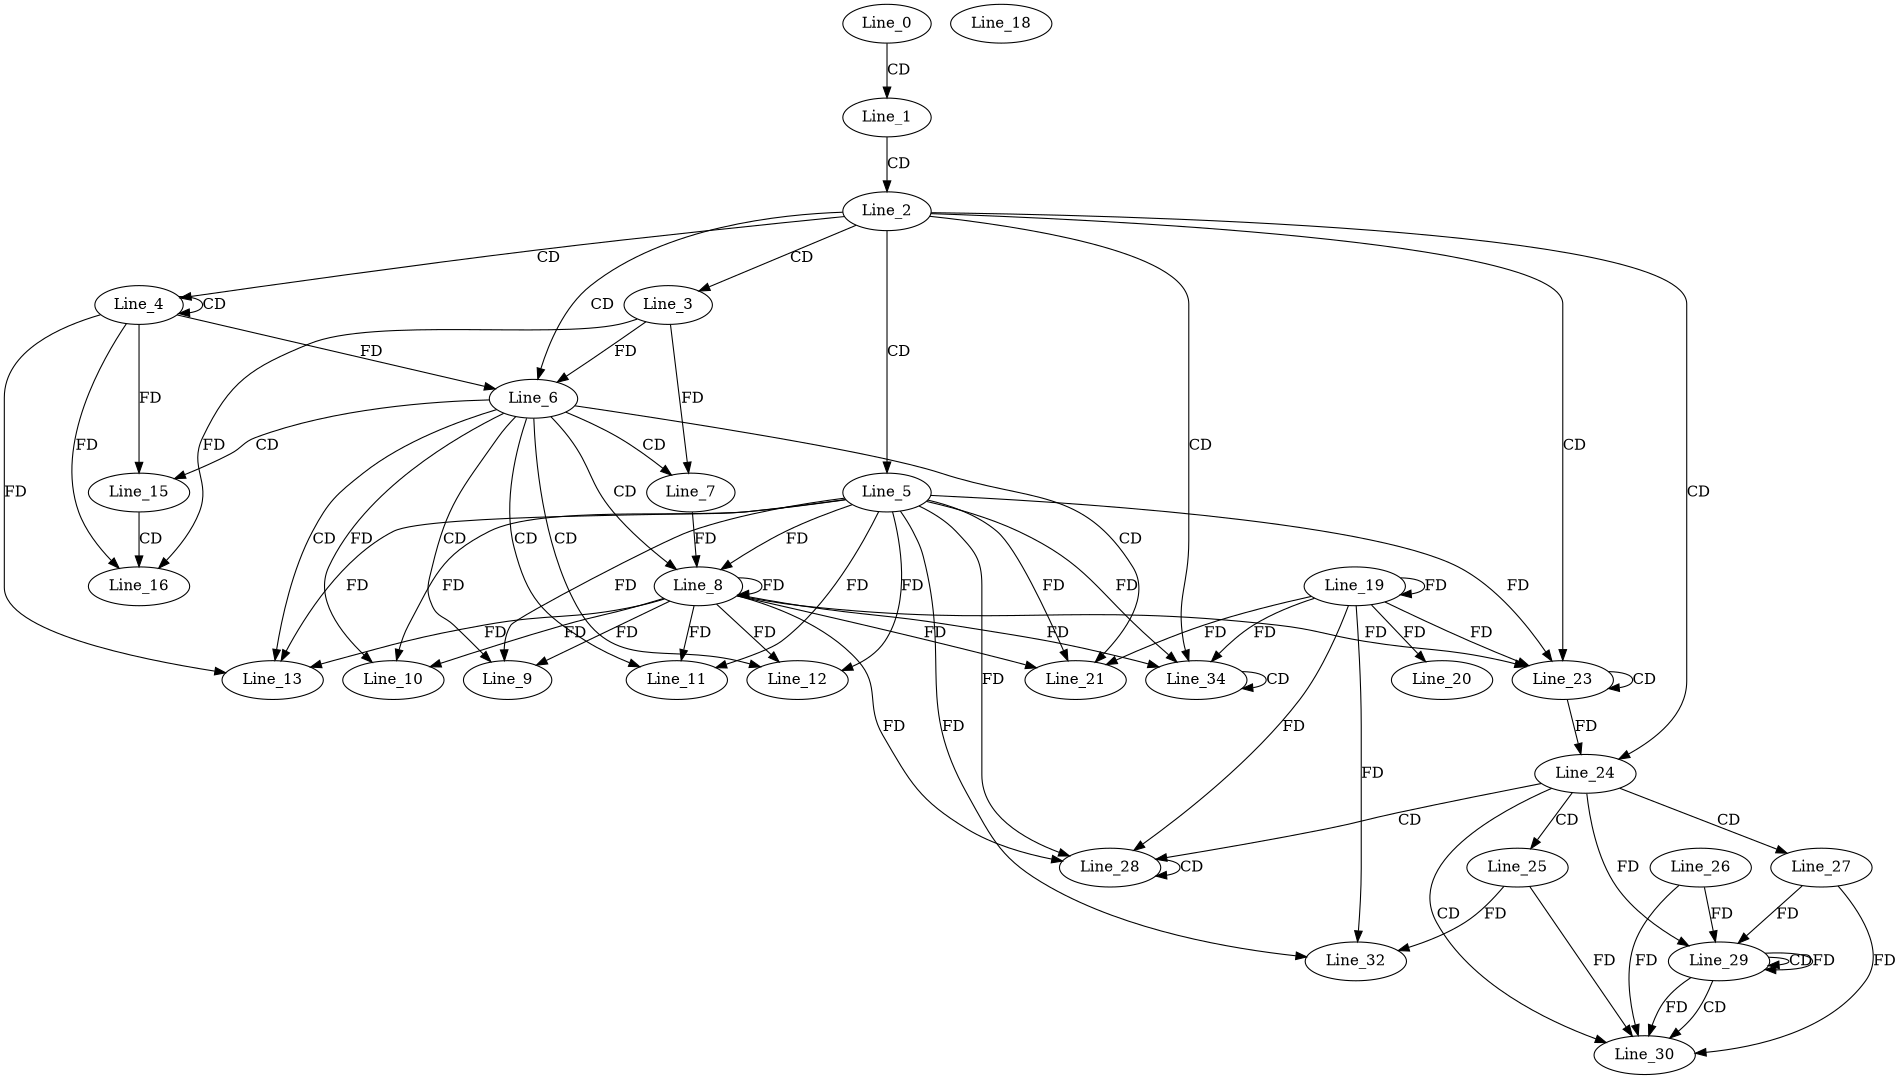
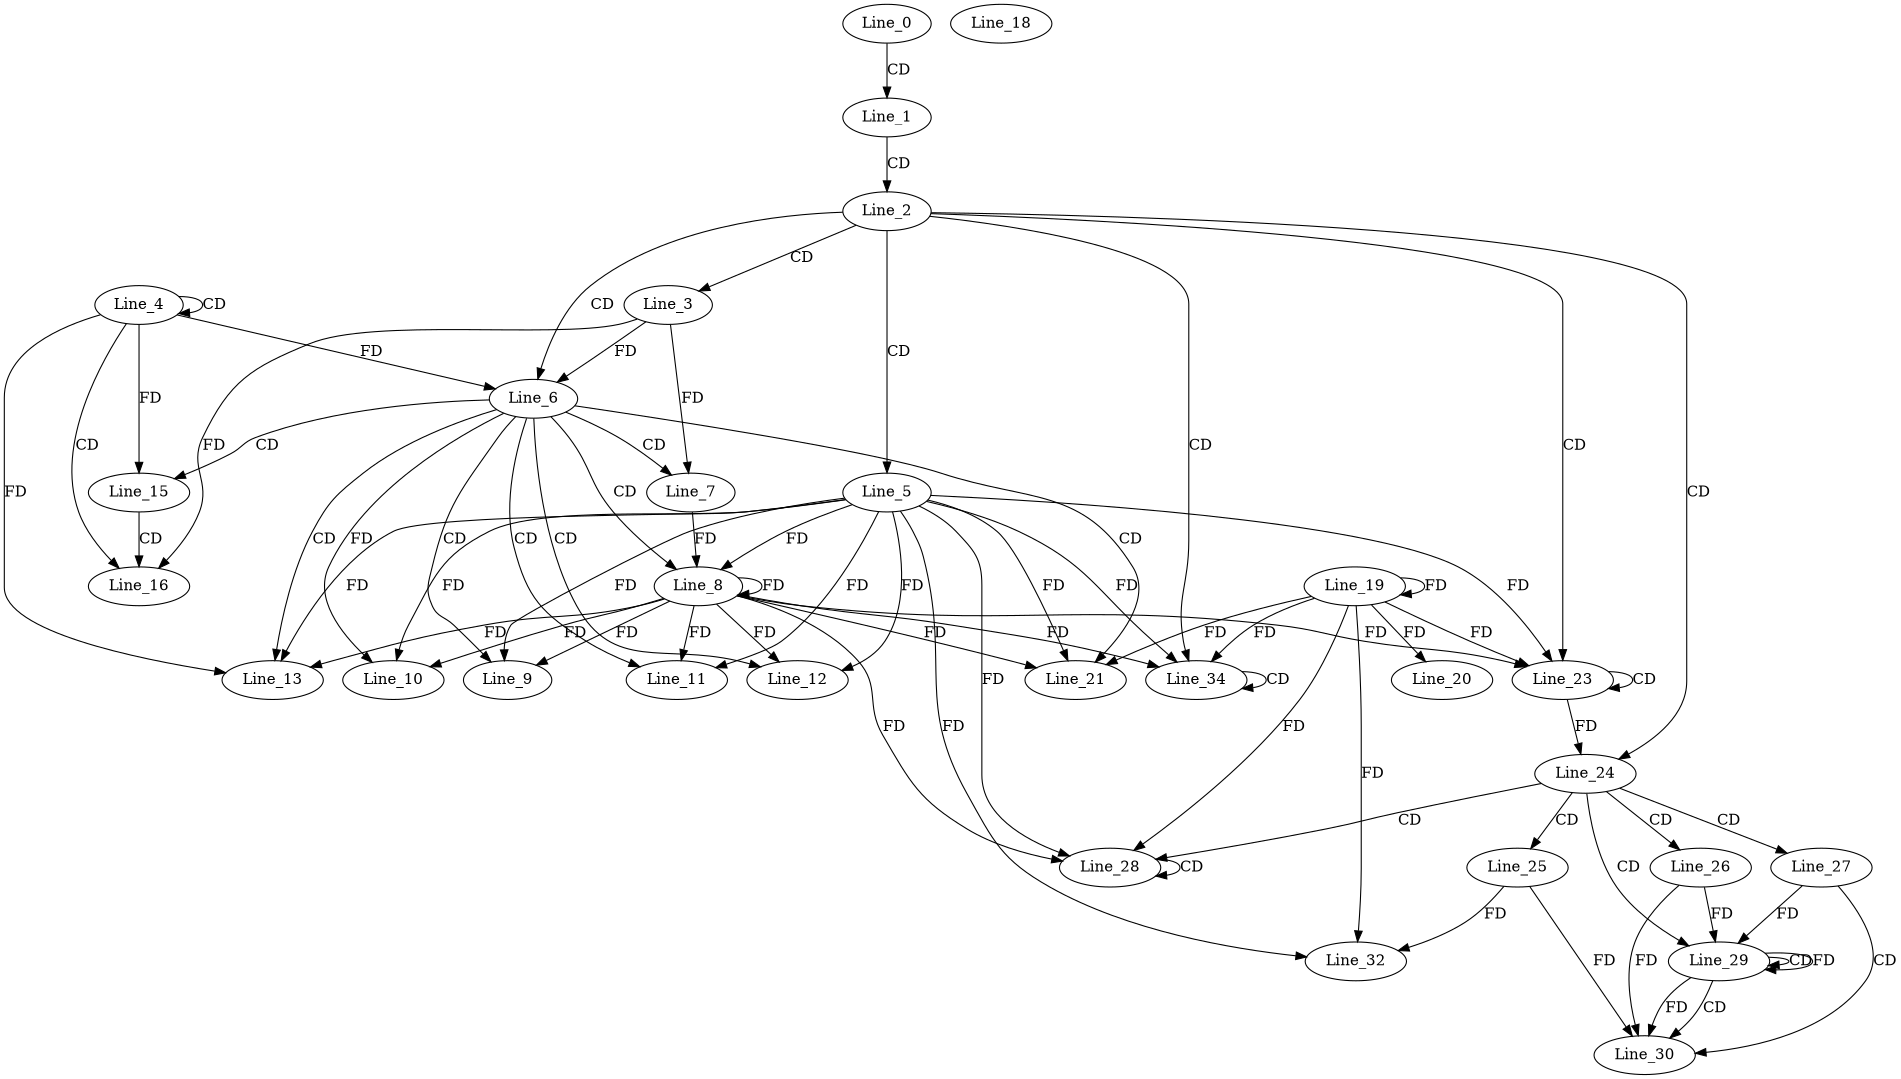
(517, 252) -> none
(87, 446) -> (87, 446)
(1629, 868) -> (1629, 868)
(1438, 924) -> (1639, 817)
(1885, 961) -> (1885, 961)
